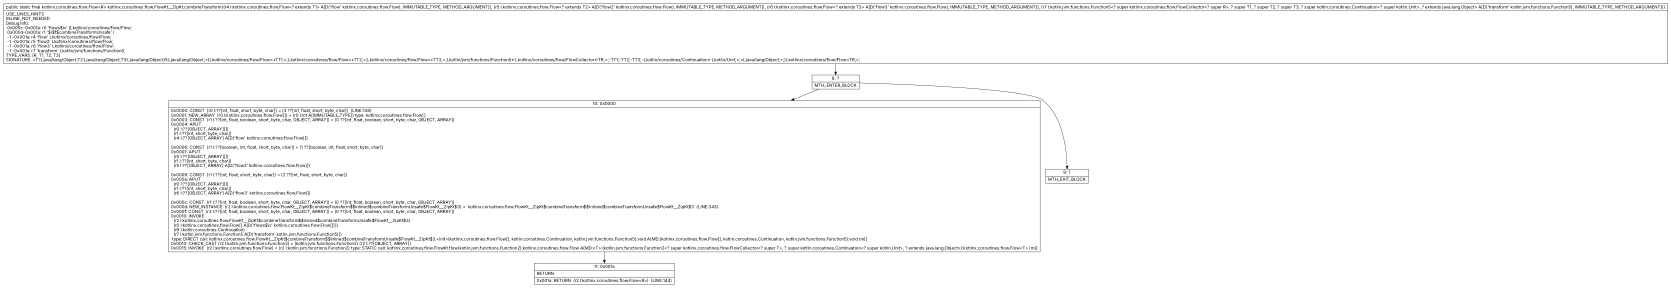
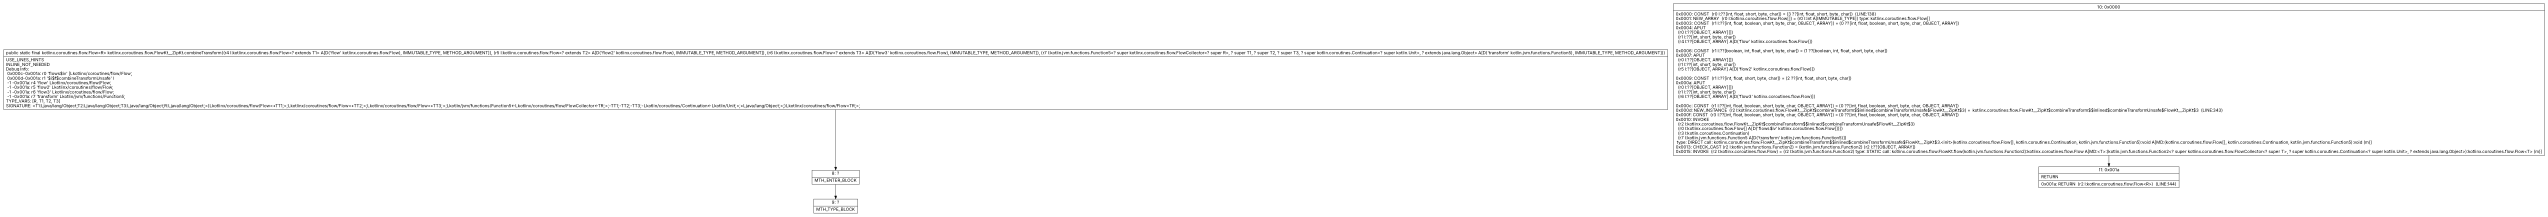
(807, 94) -> none
(1067, 180) -> (836, 209)
(208, 230) -> (1713, 133)
